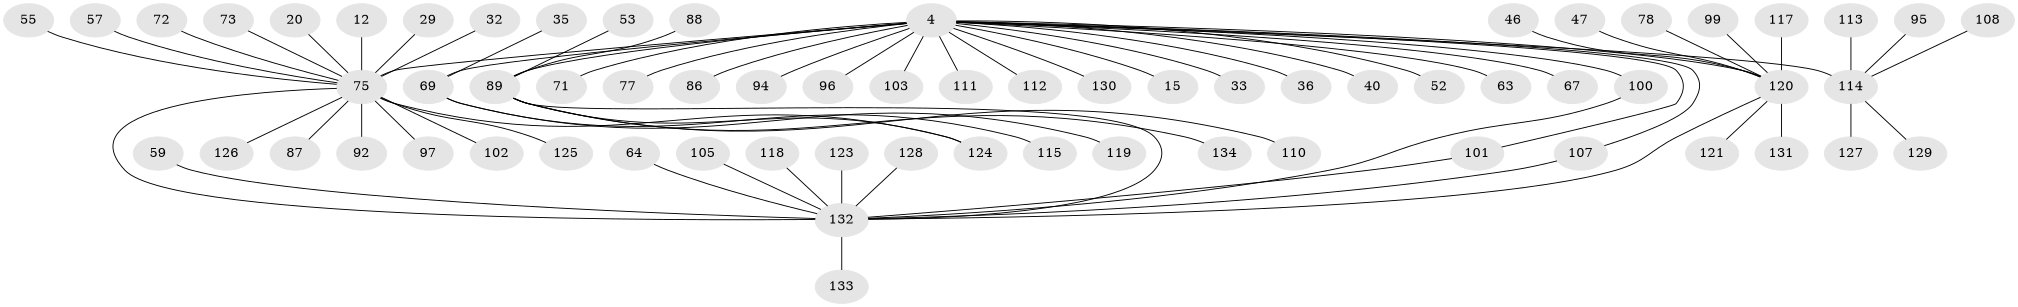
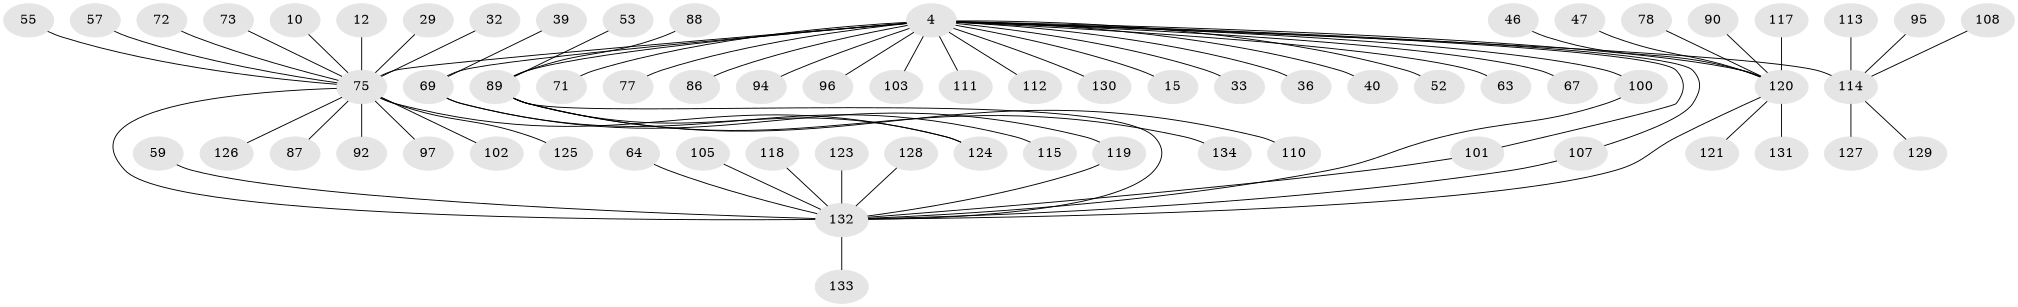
(295, 20) -> (295, 20)
(561, 20) -> (561, 20)
(1713, 20) -> (1713, 20)
none -> (985, 196)
